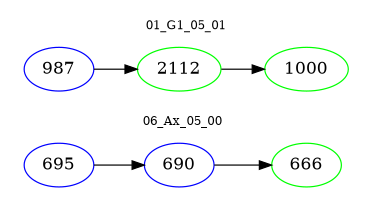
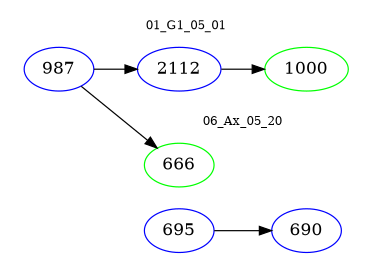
(179, 69) -> (179, 69)
(183, 122) -> (243, 122)
(237, 165) -> (114, 113)
